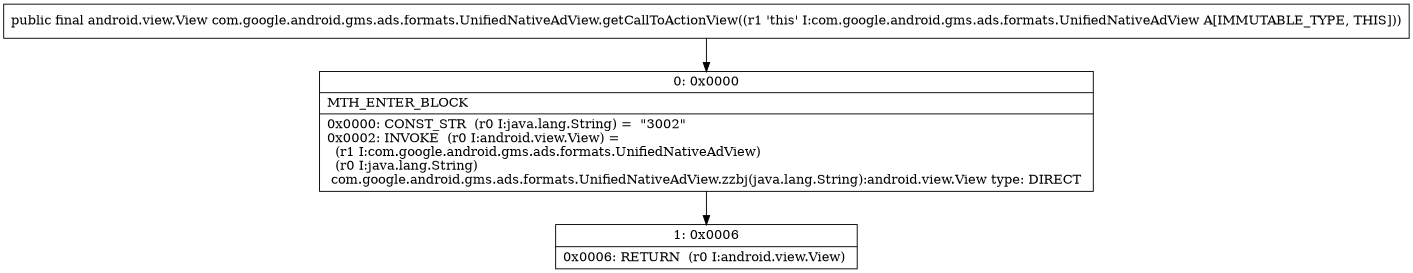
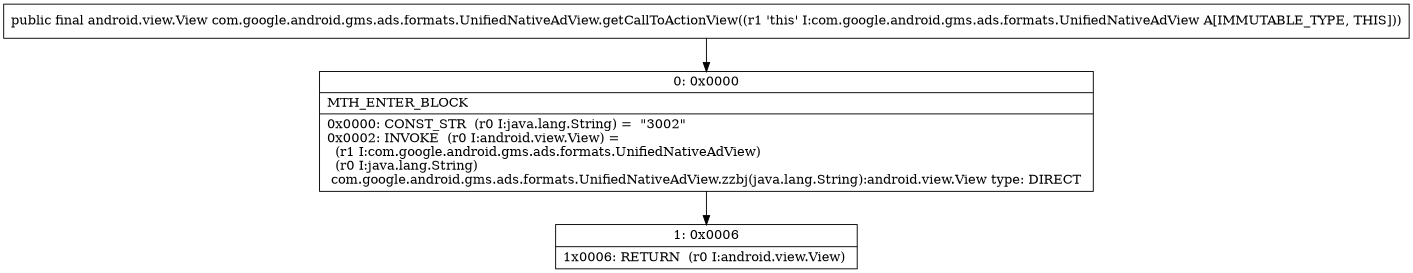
(706, 257) -> (706, 257)
